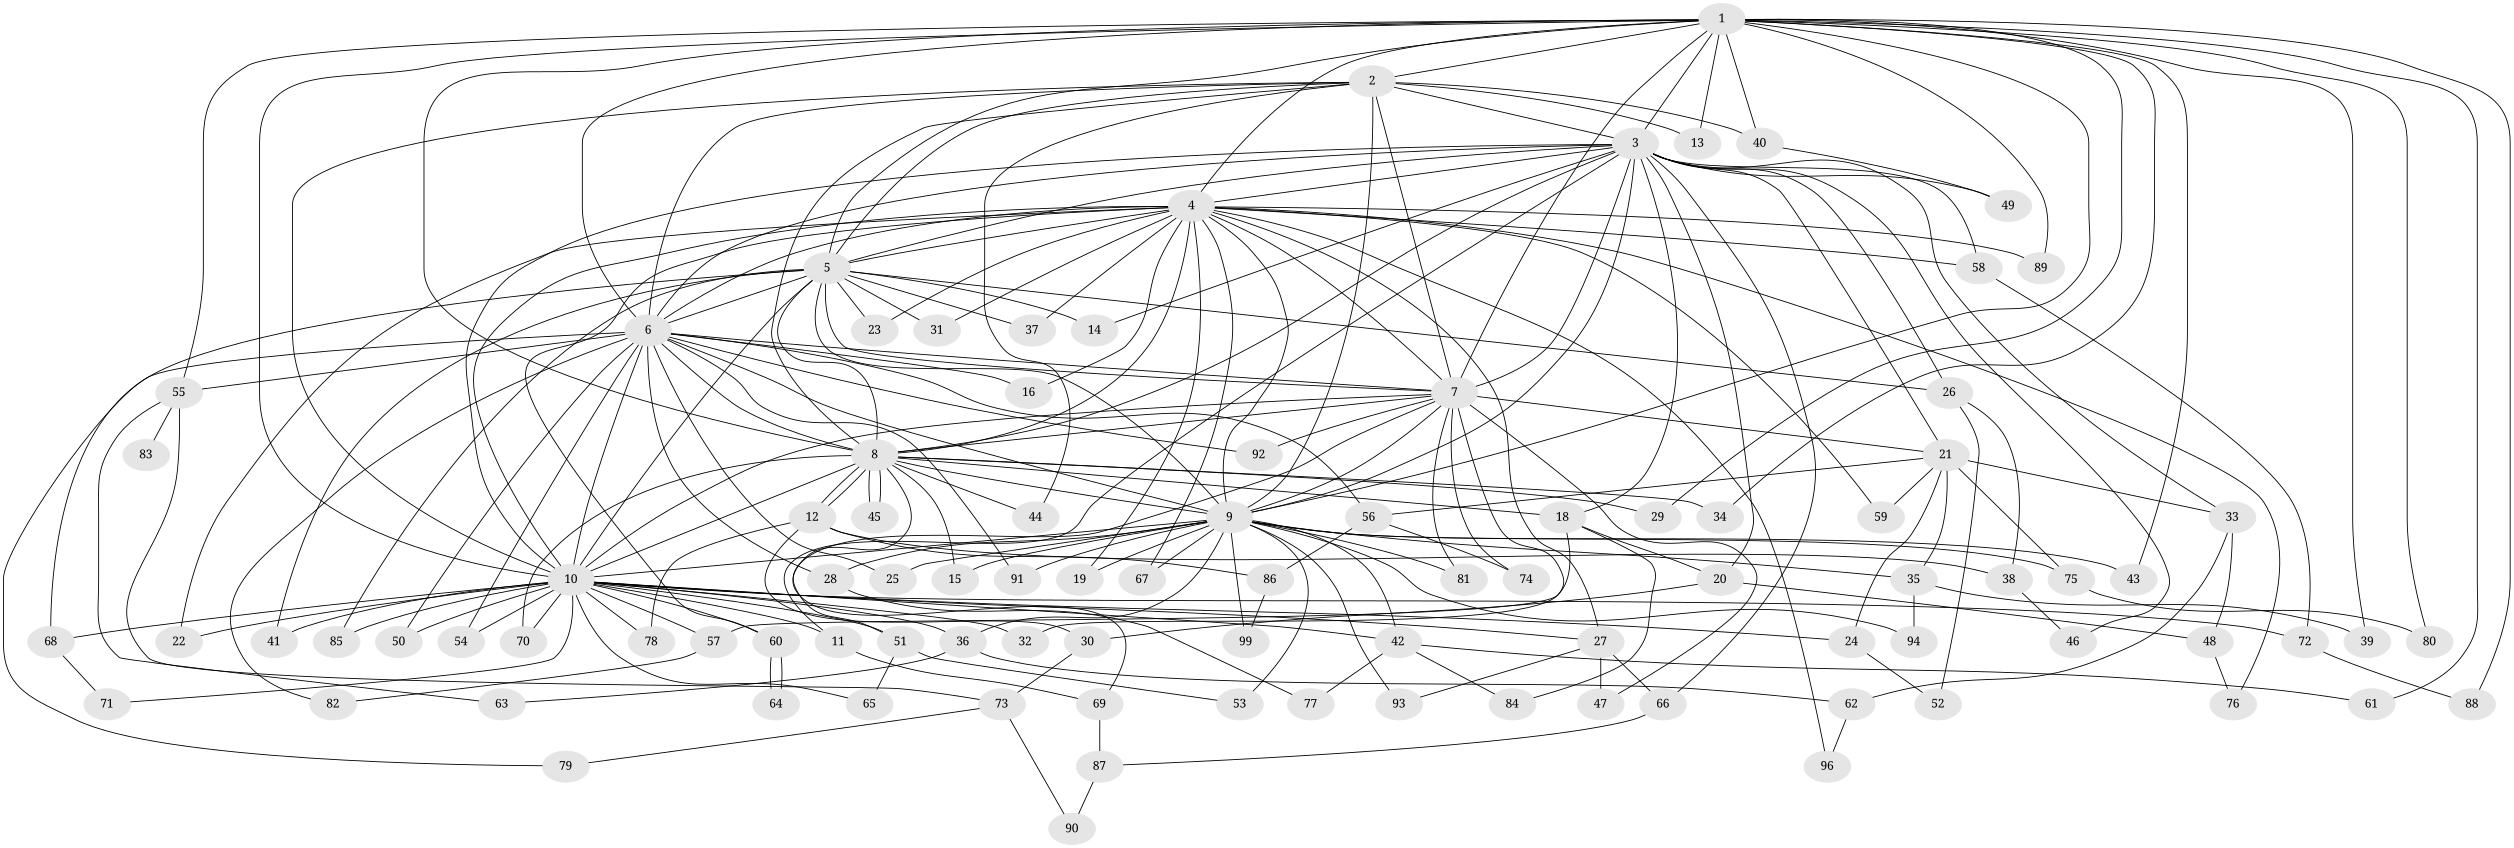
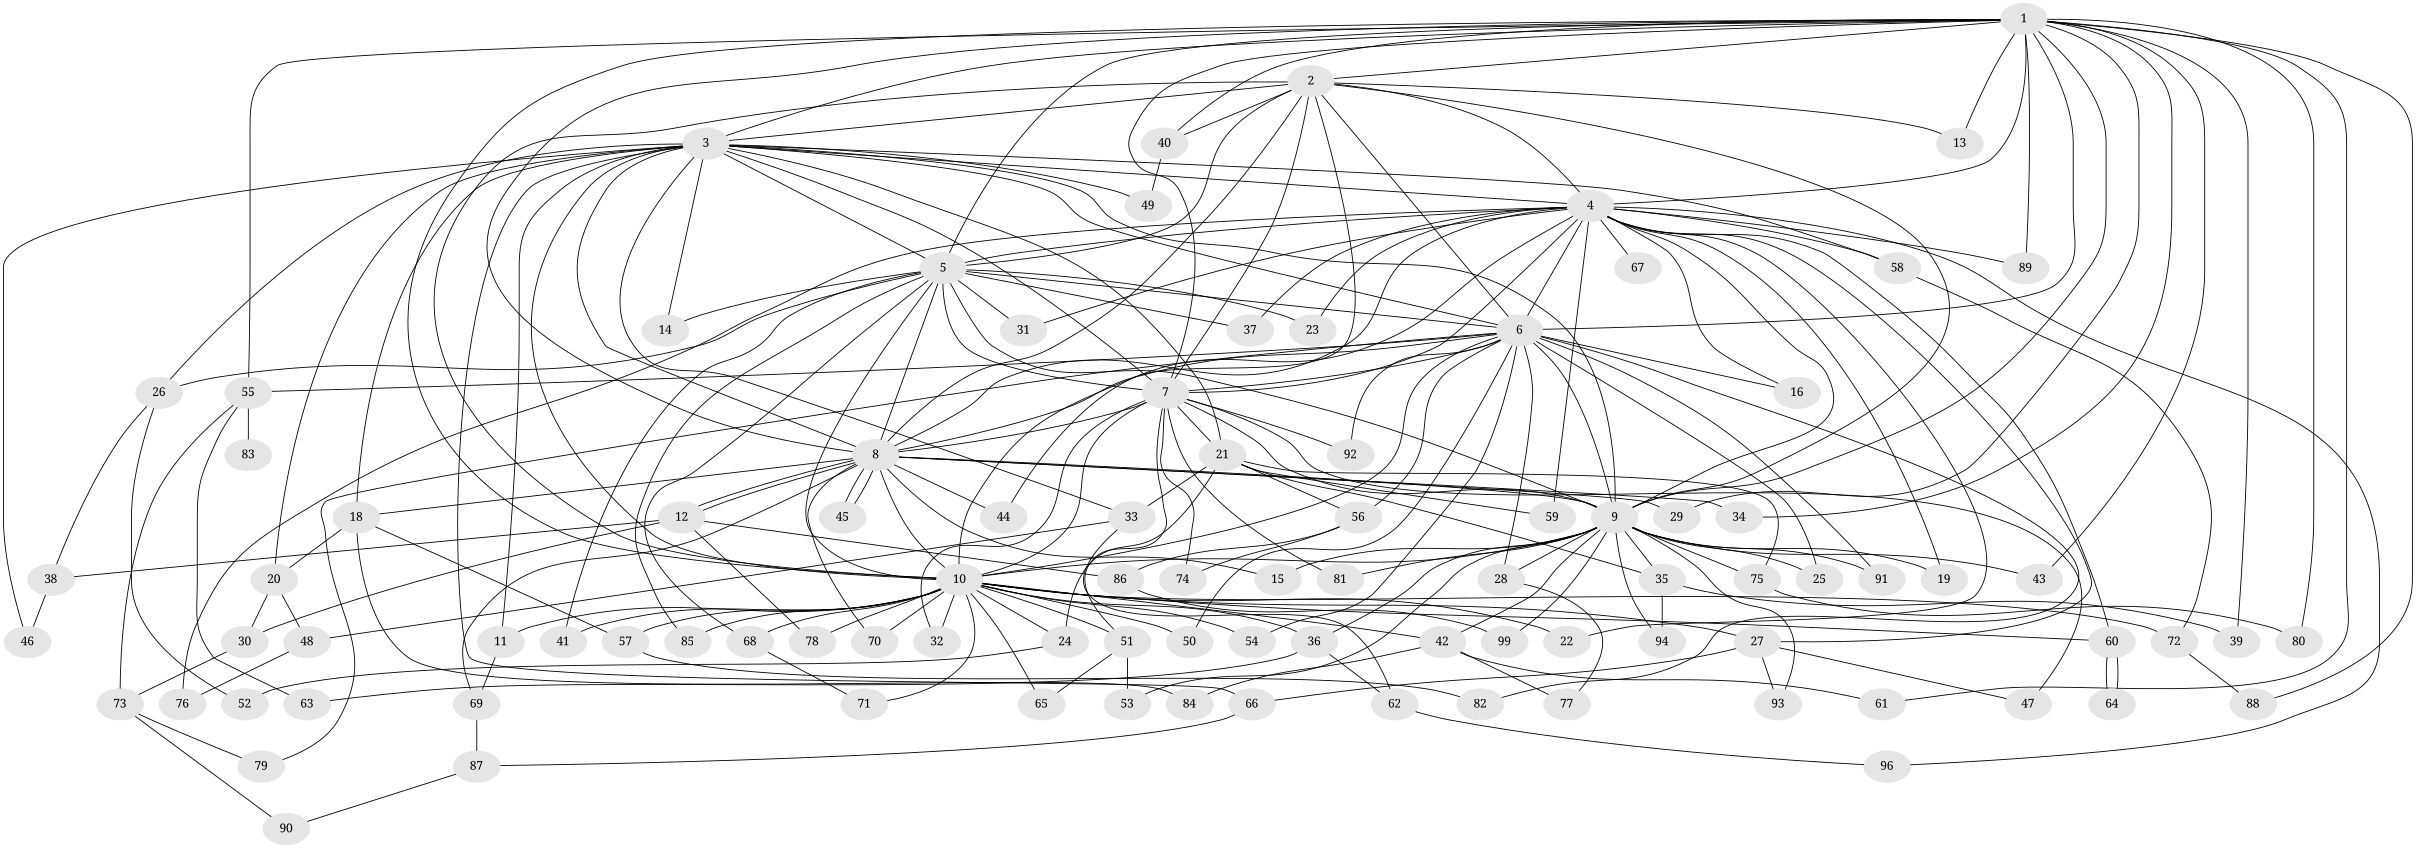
none -> (1469, 113)
(1186, 549) -> none
